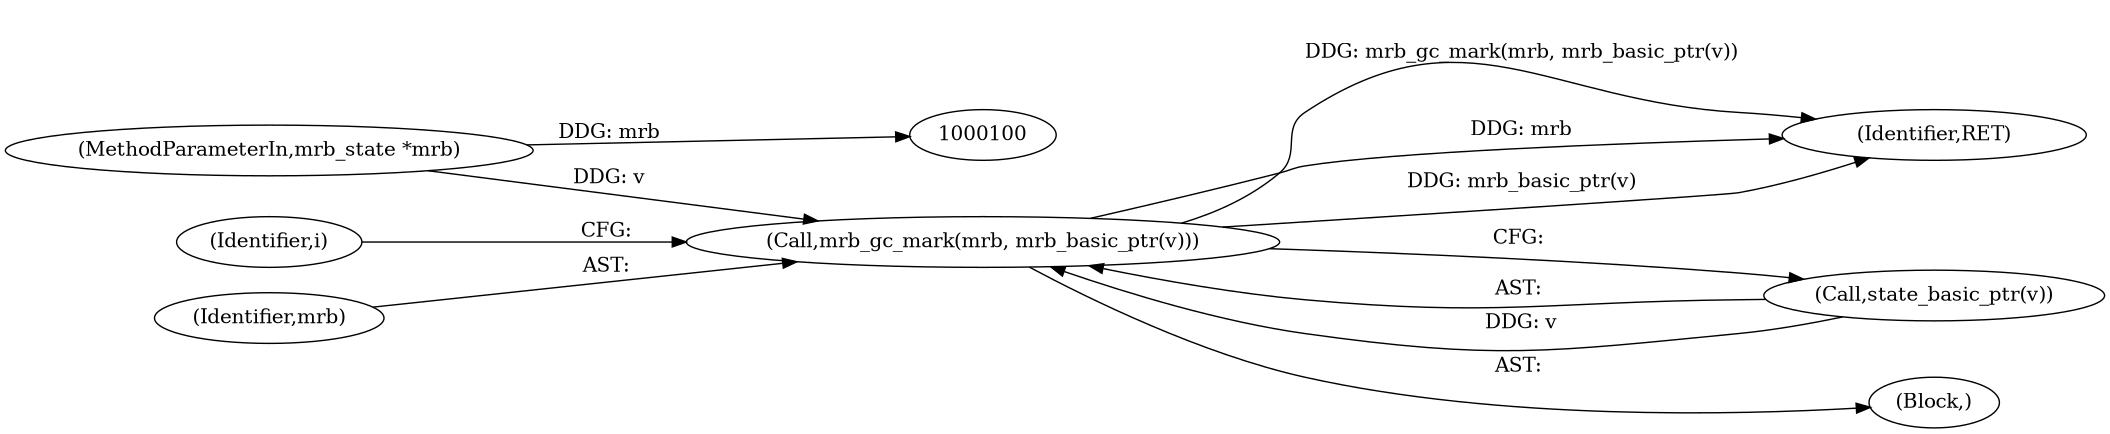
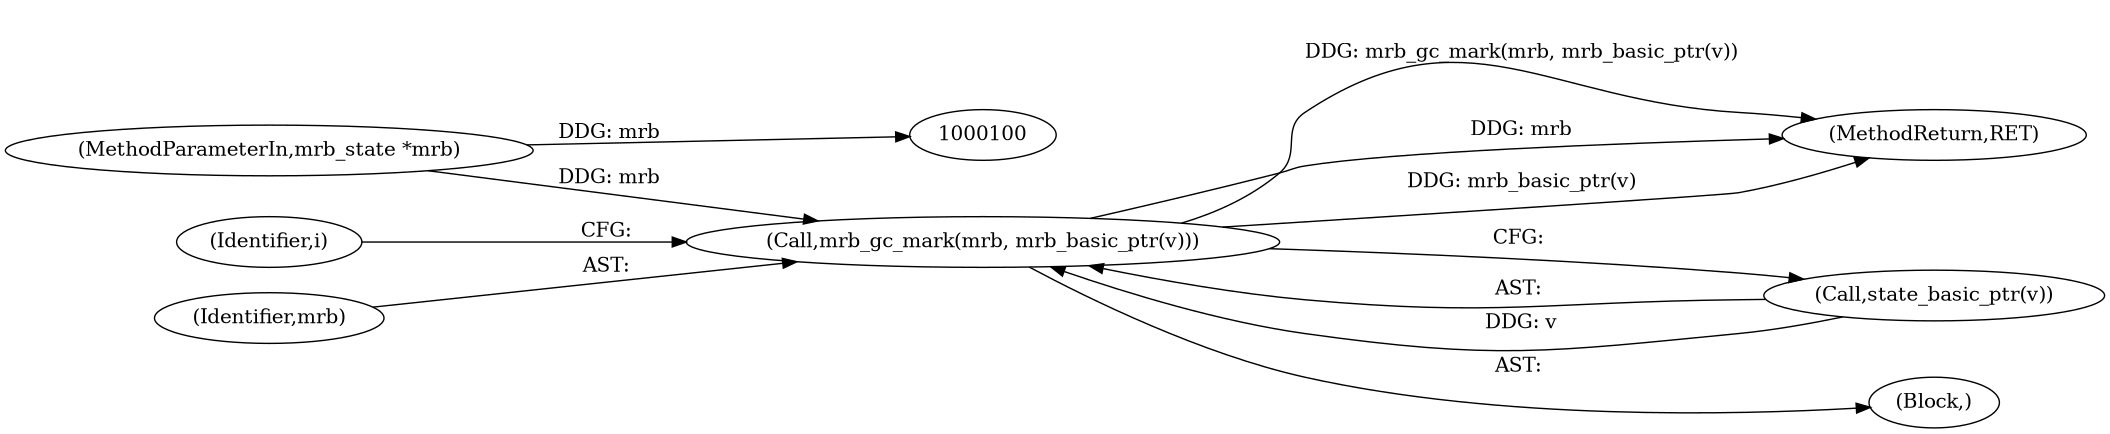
(1934, 135) -> (1934, 135)
(610, 178) -> (610, 178)
